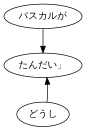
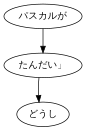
(48, 93) -> (38, 86)
